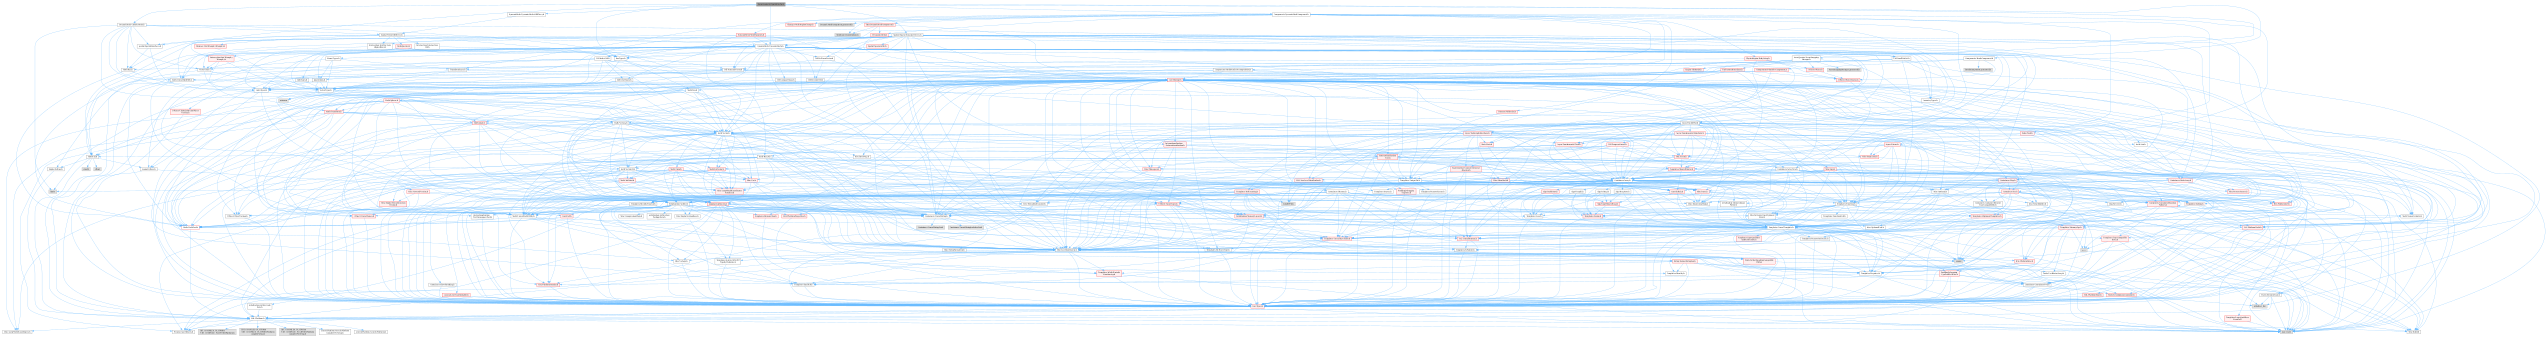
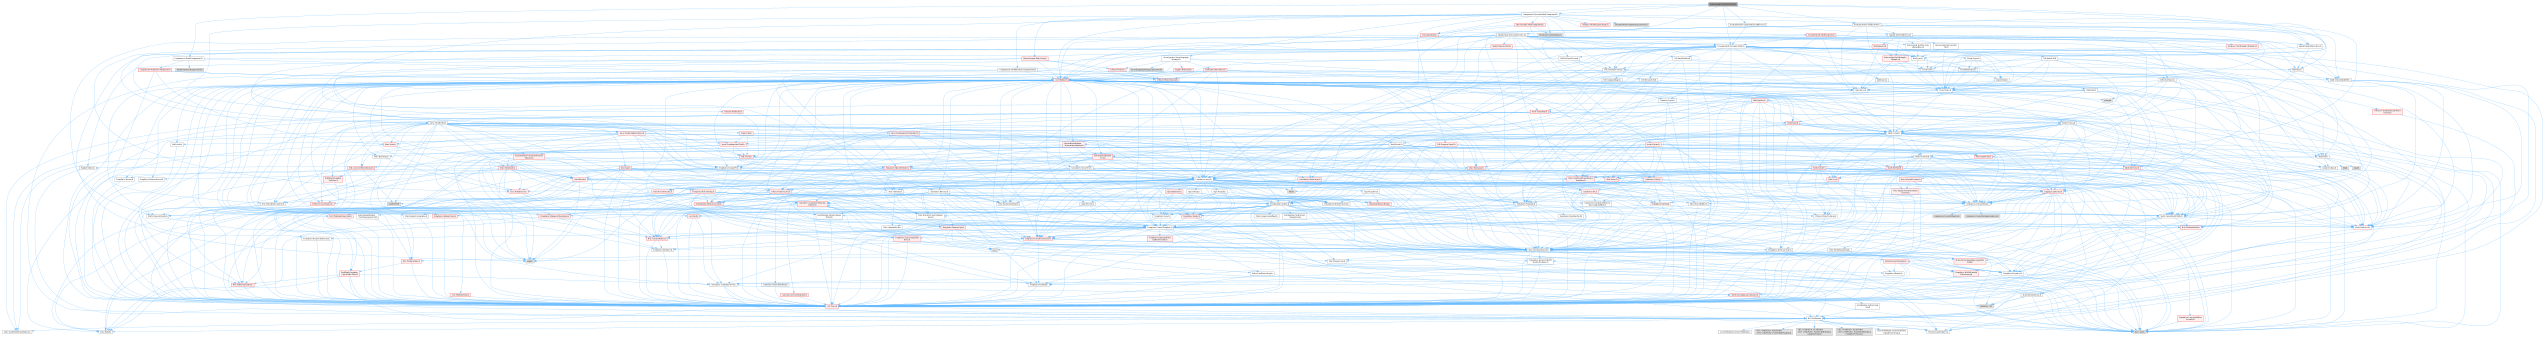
(579, 39) -> (1740, 35)
(1493, 213) -> (769, 210)
(681, 261) -> (1337, 261)
